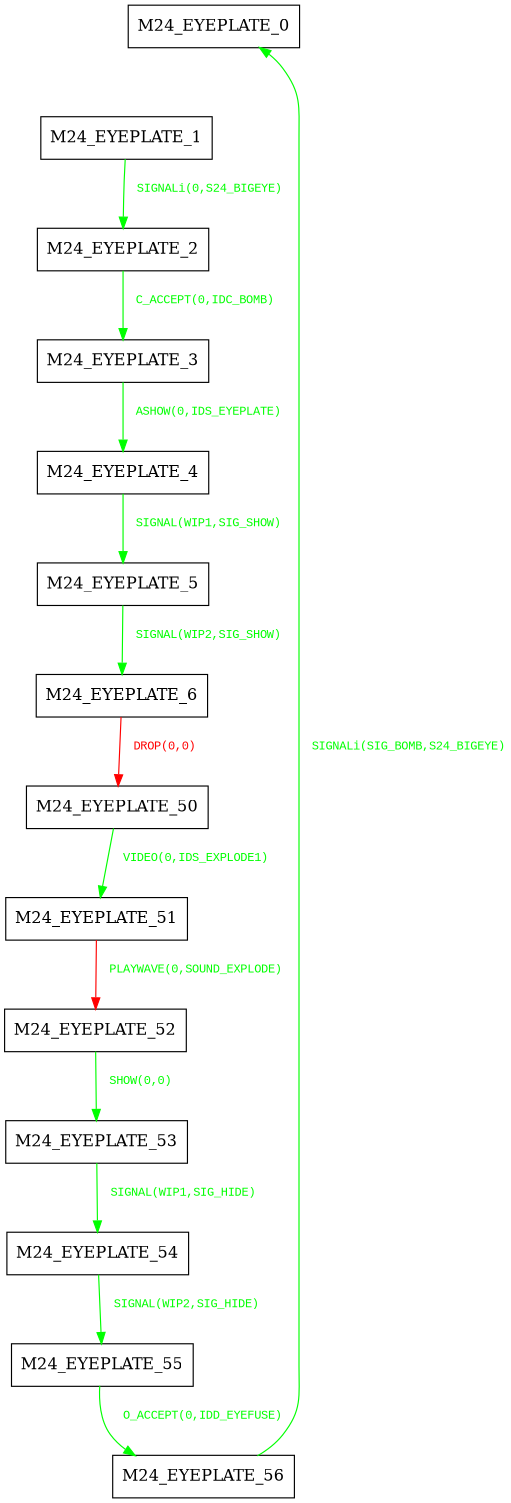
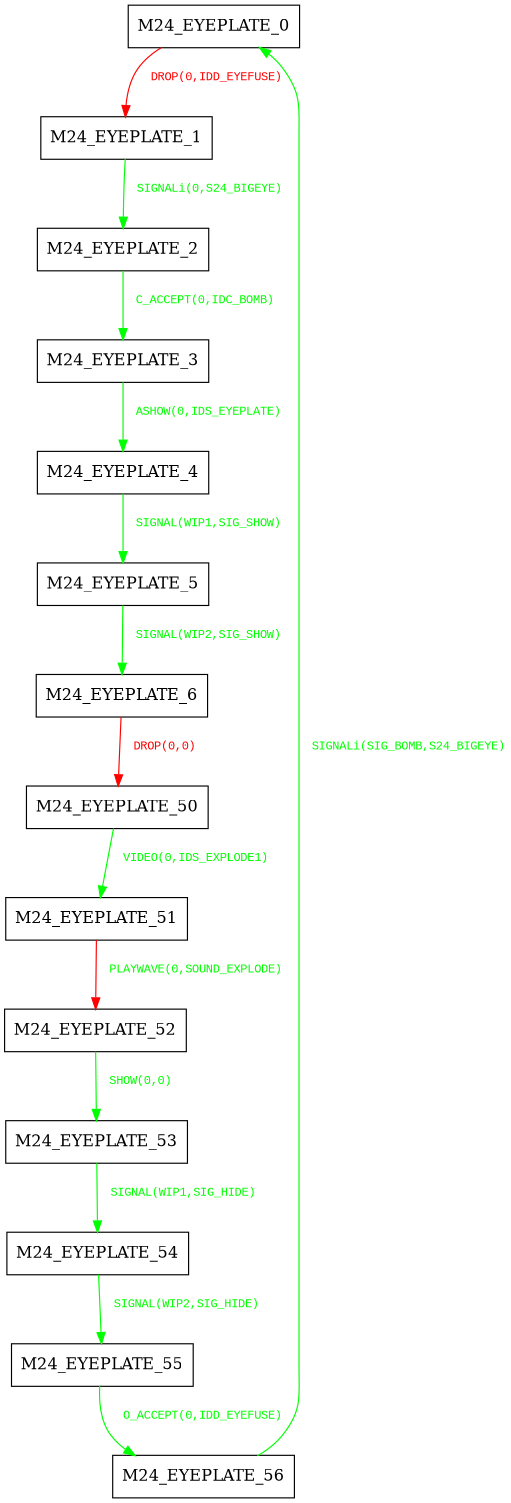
none -> (136, 71)
